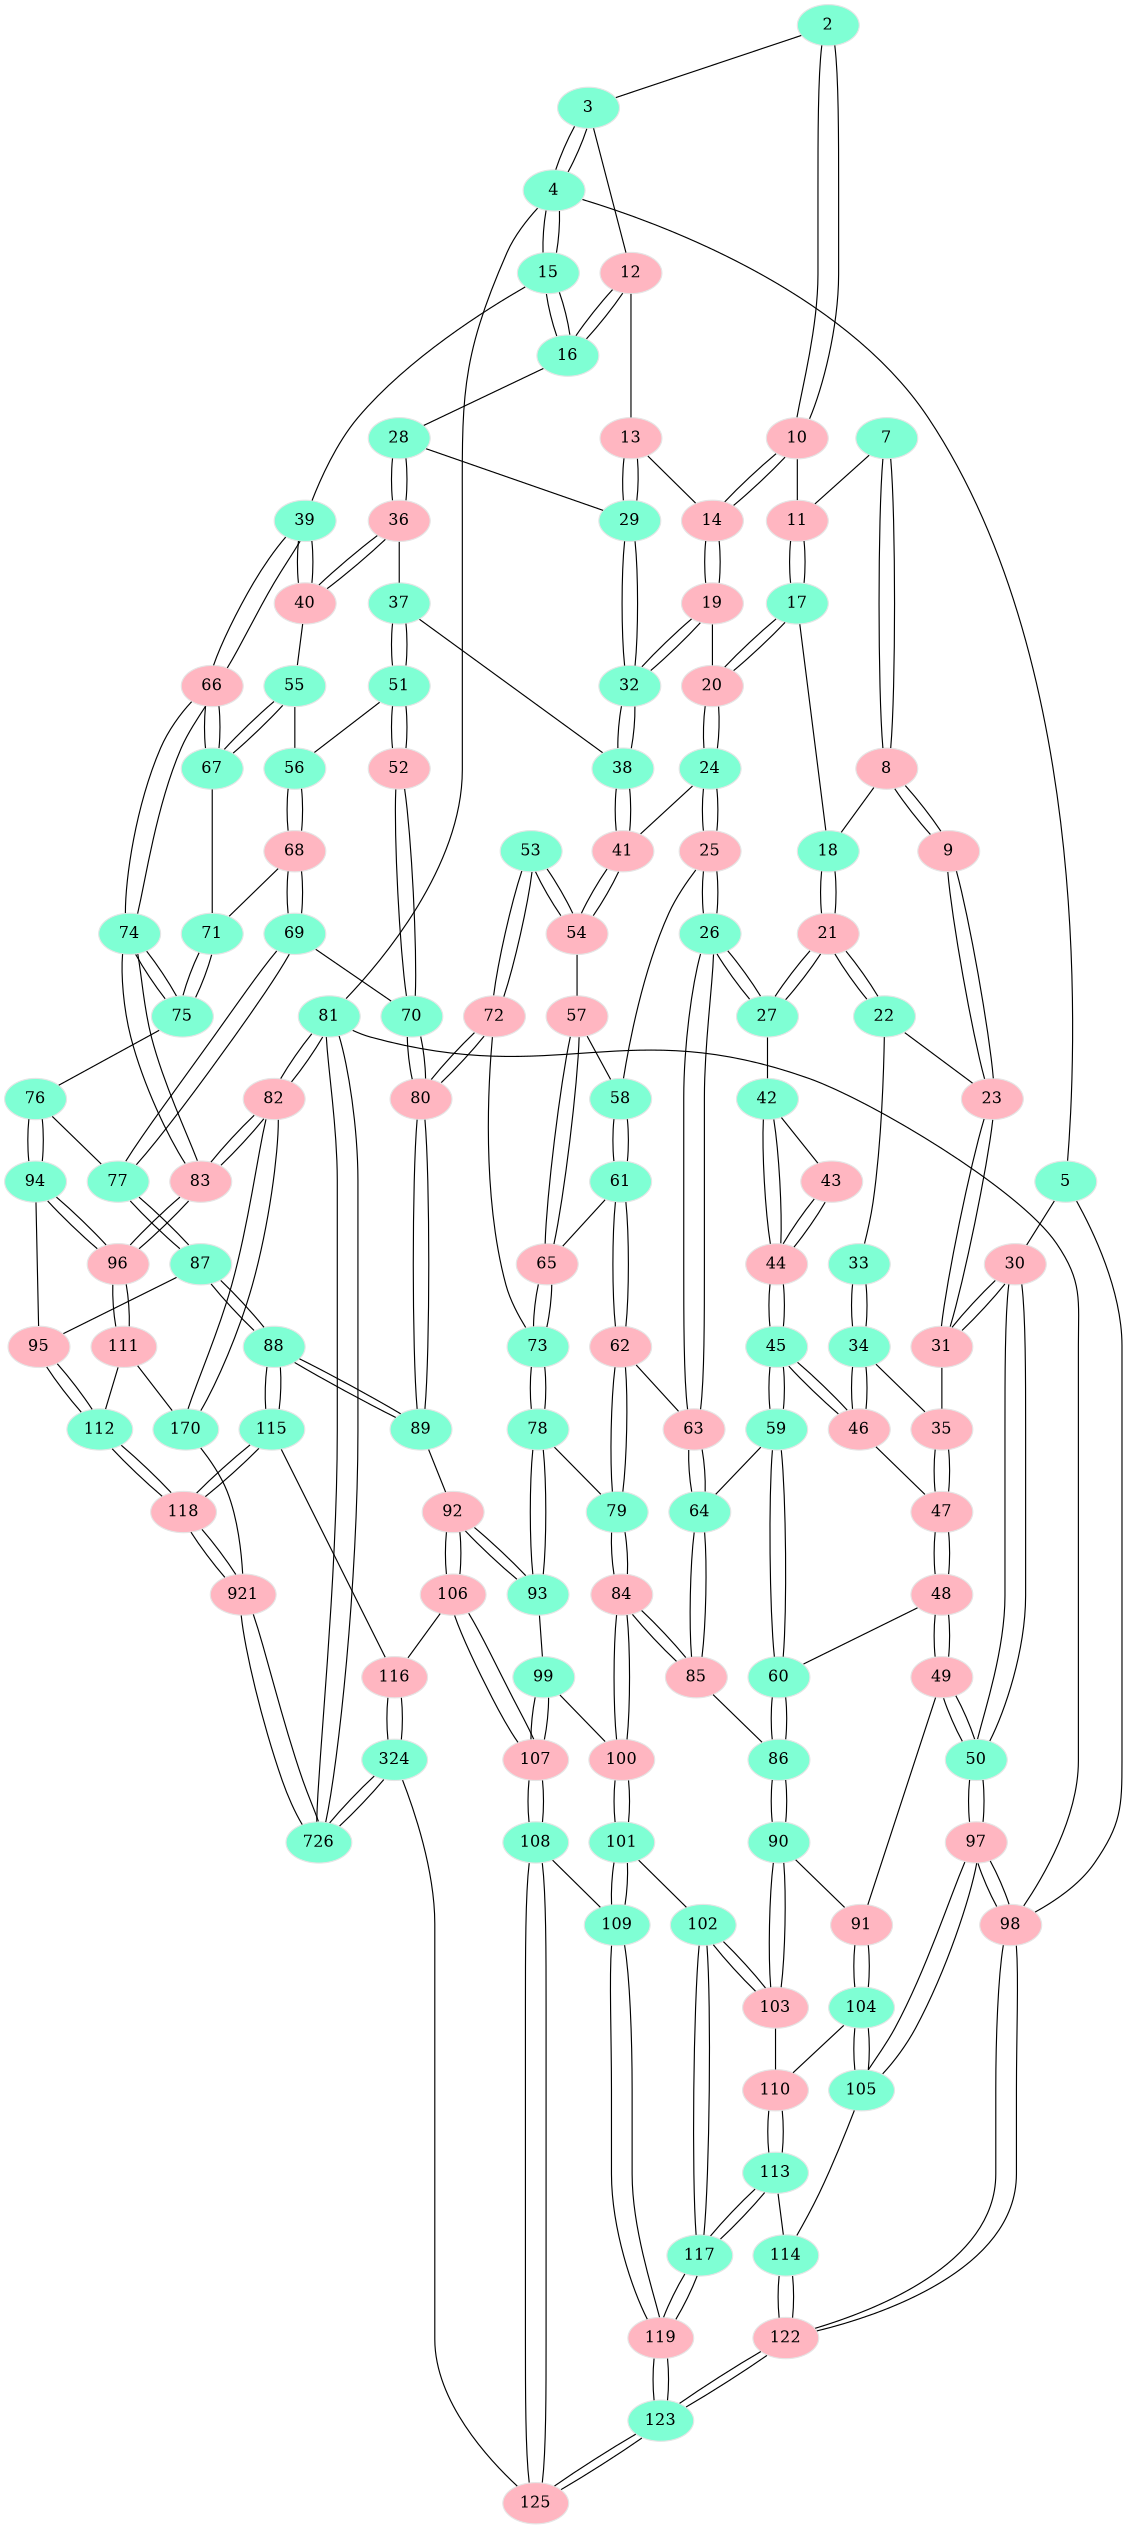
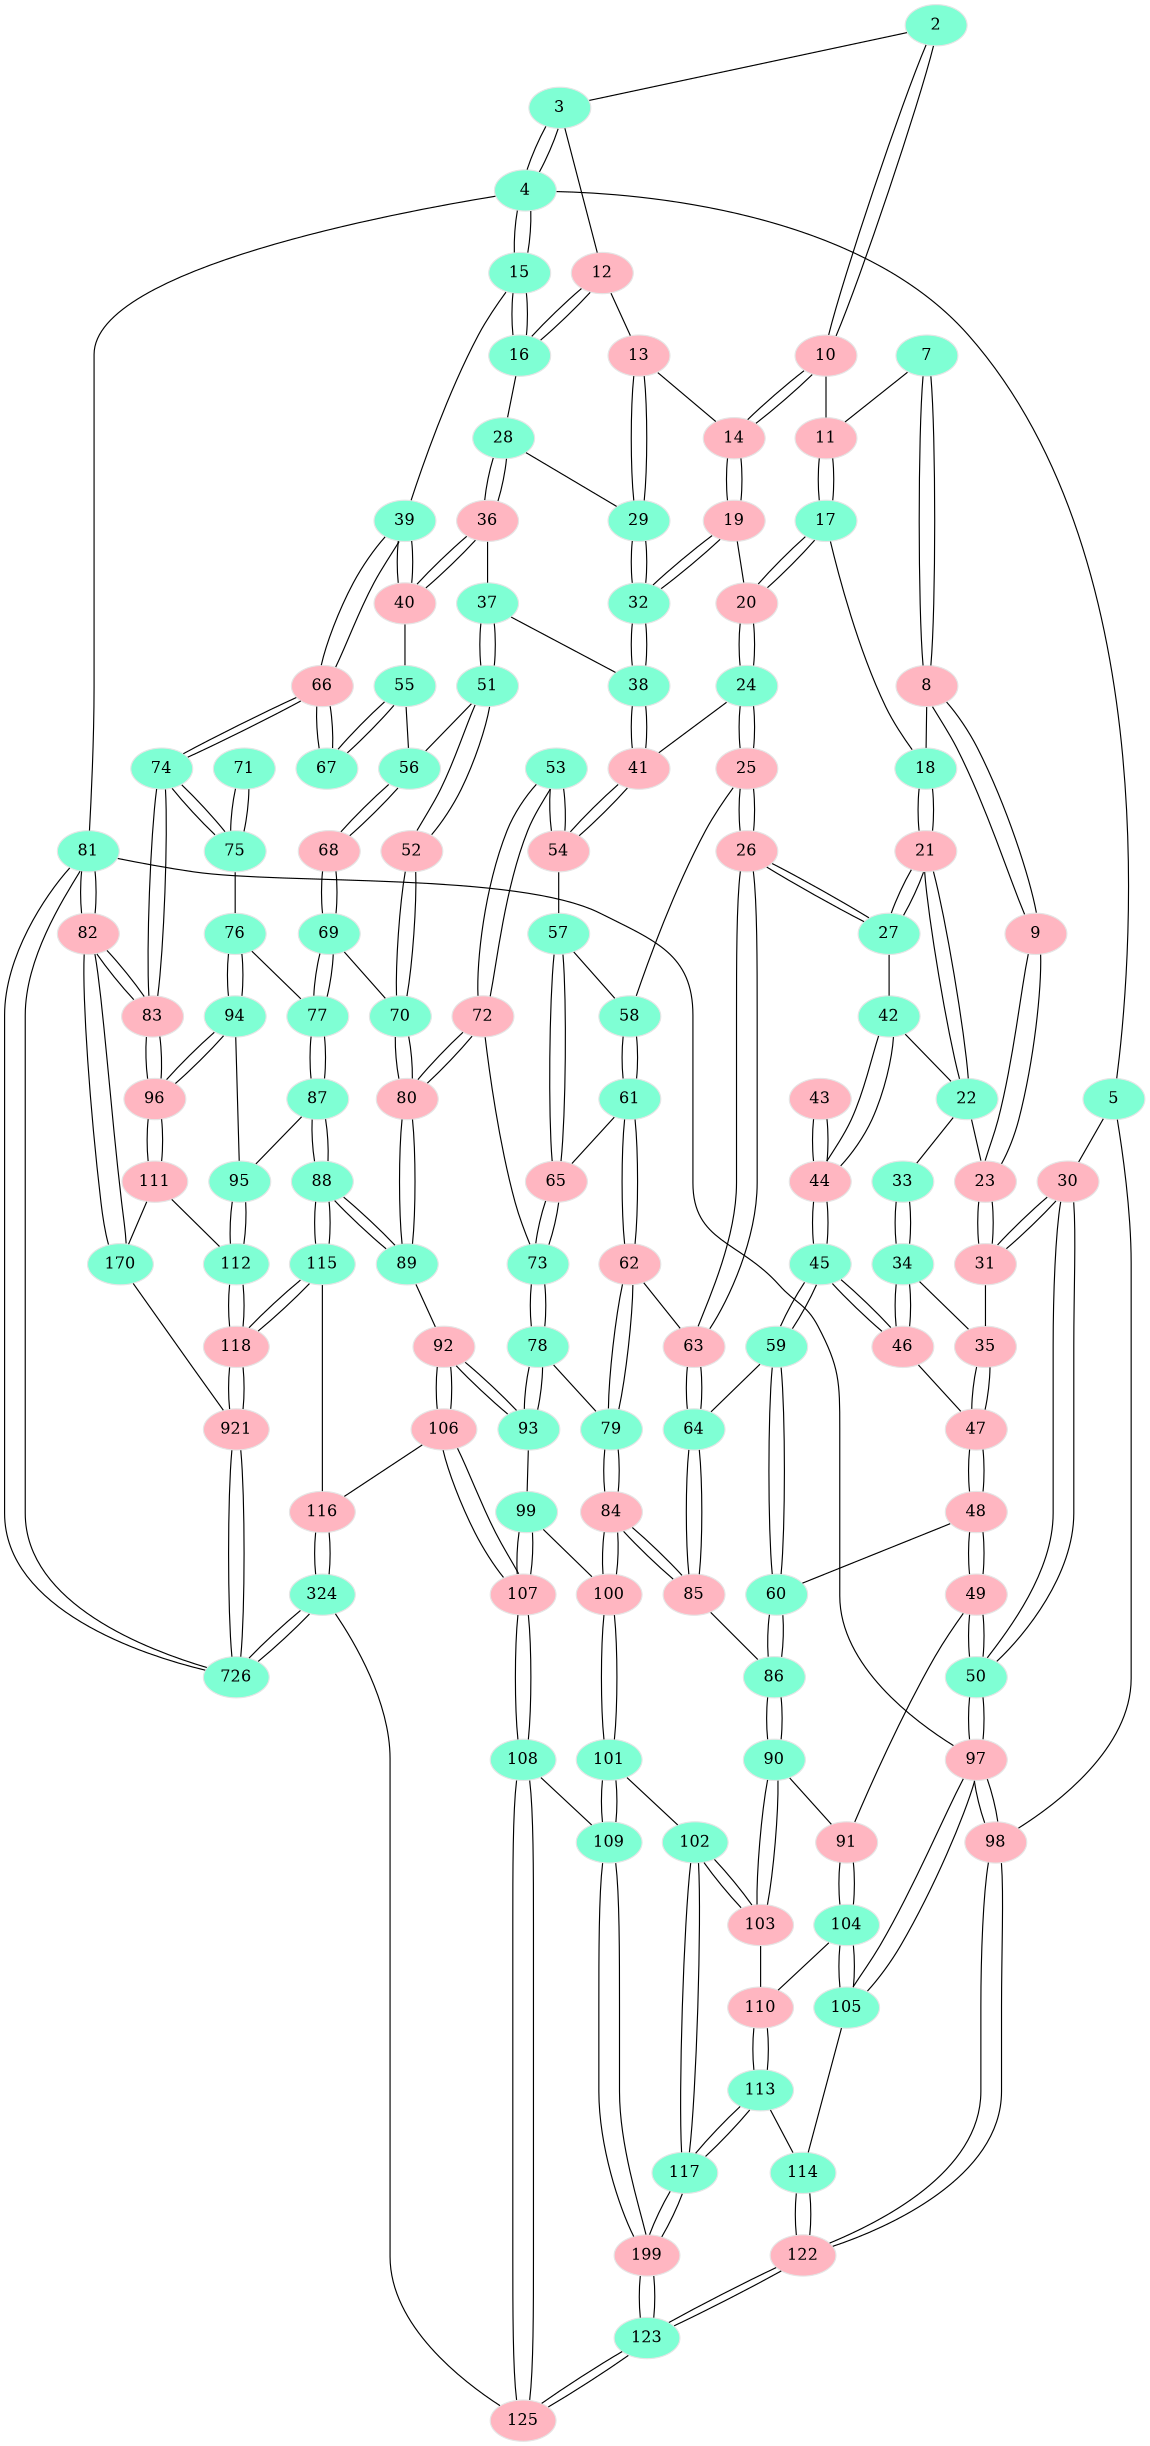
(212, 851) -> none
(254, 892) -> none
(710, 934) -> (747, 851)
(577, 1016) -> (559, 934)
(800, 1140) -> (928, 1058)
(1028, 1213) -> (693, 1114)
(39, 1347) -> (240, 1182)
(661, 2338) -> (647, 2255)
